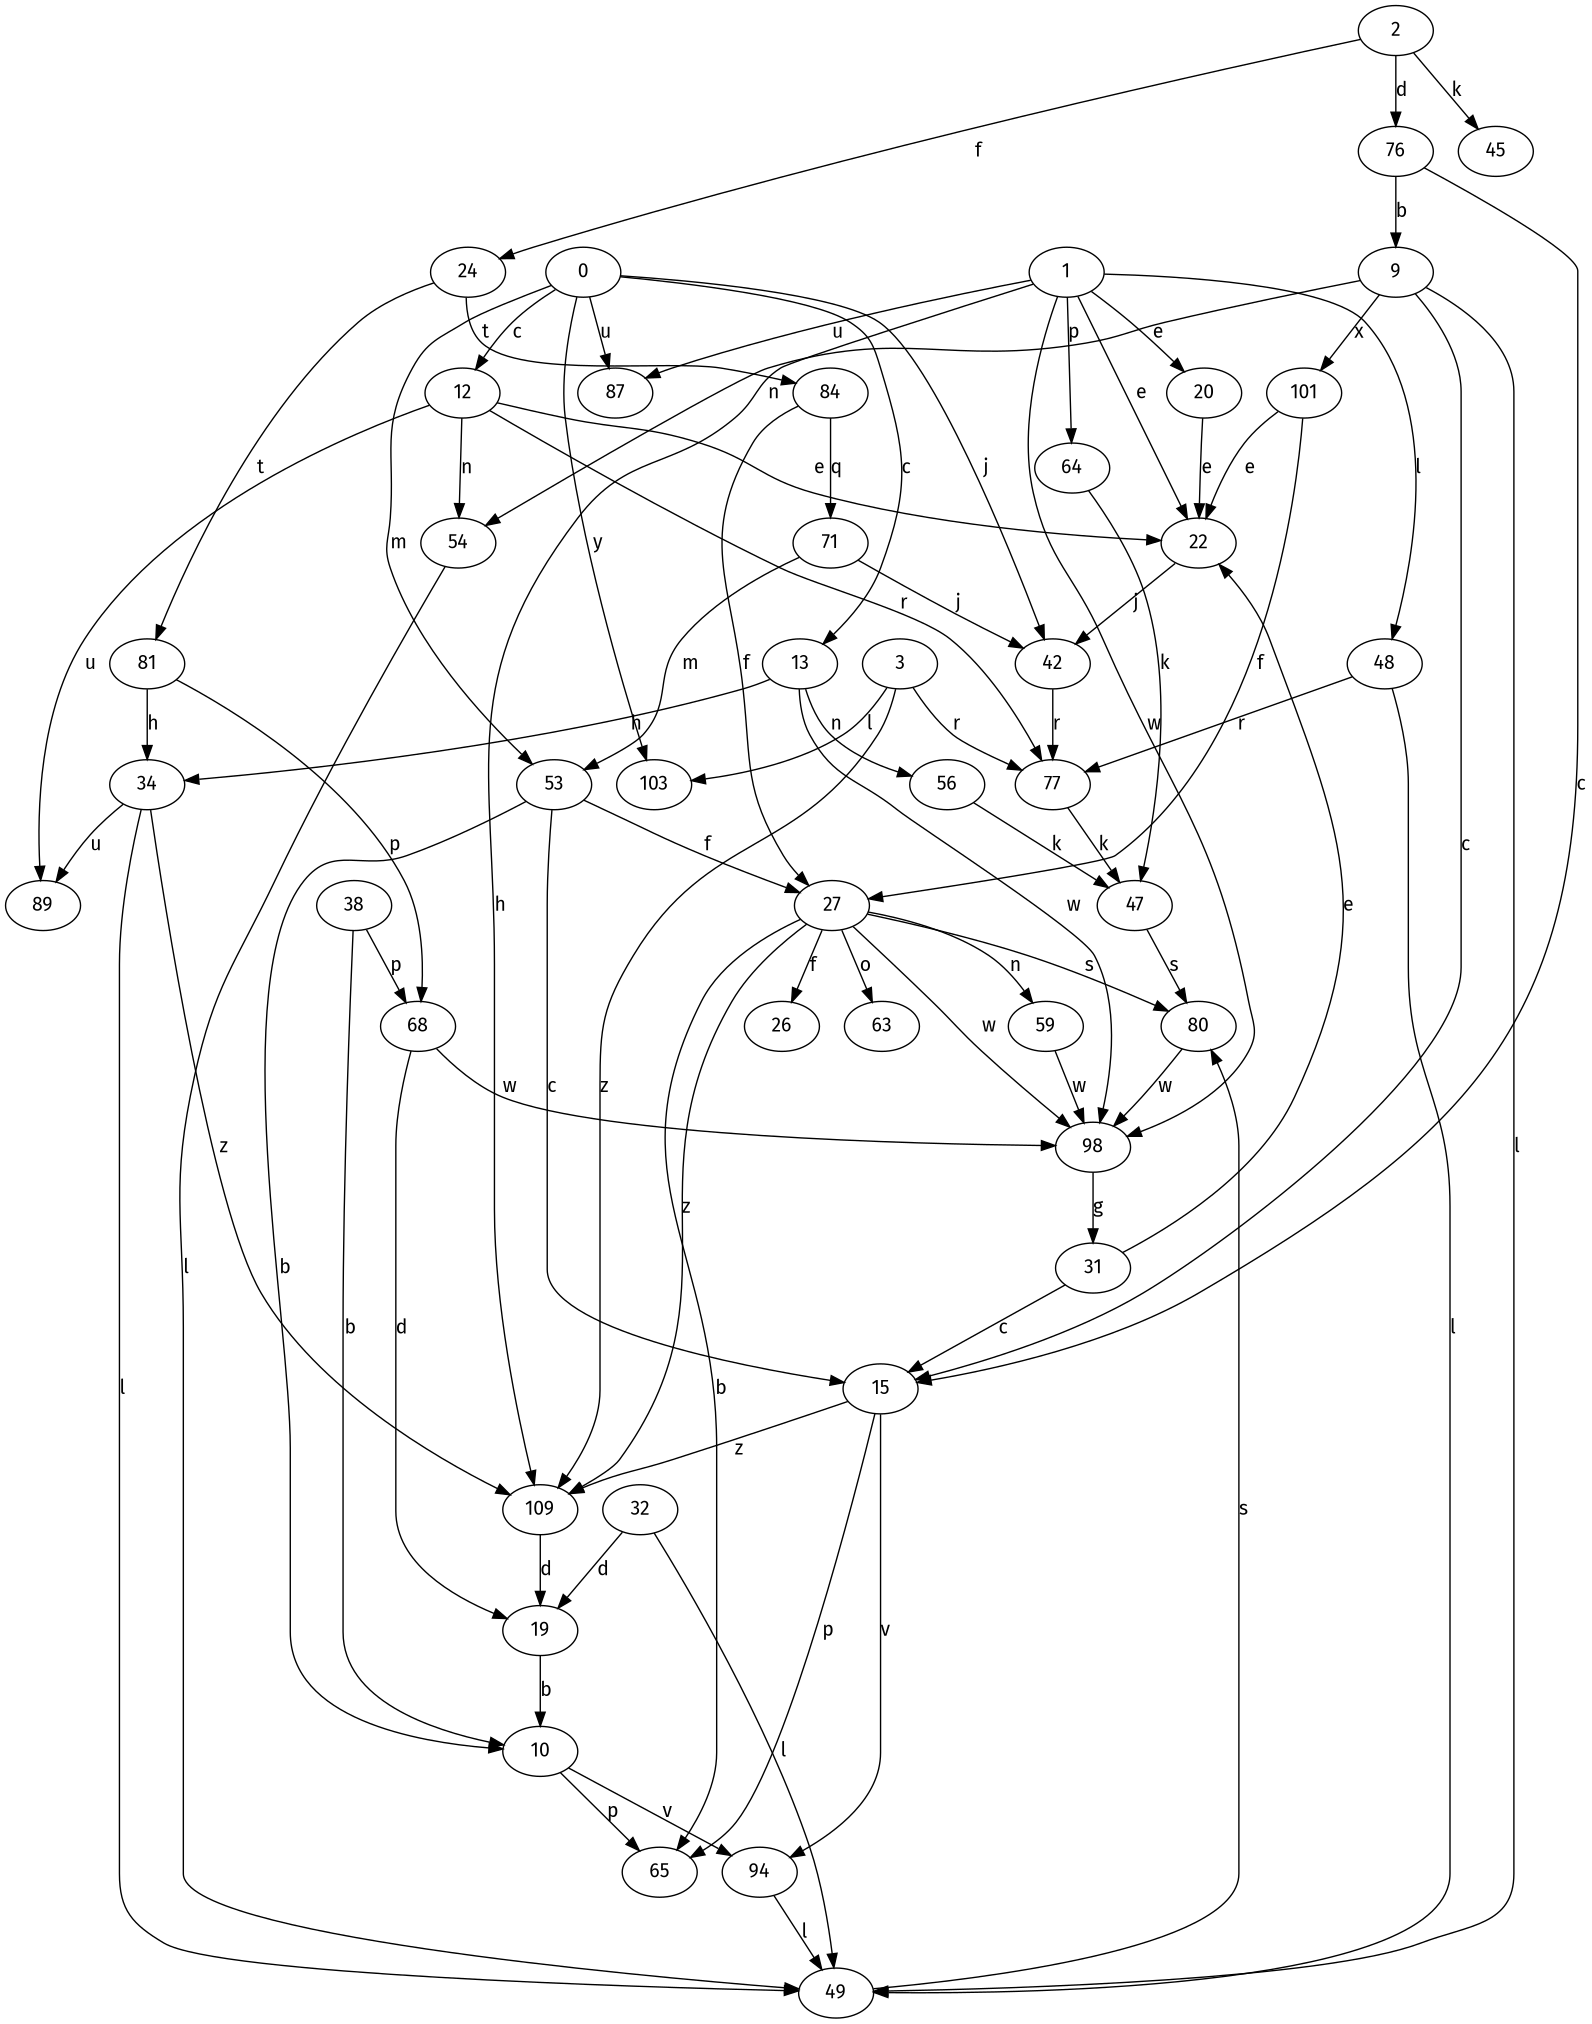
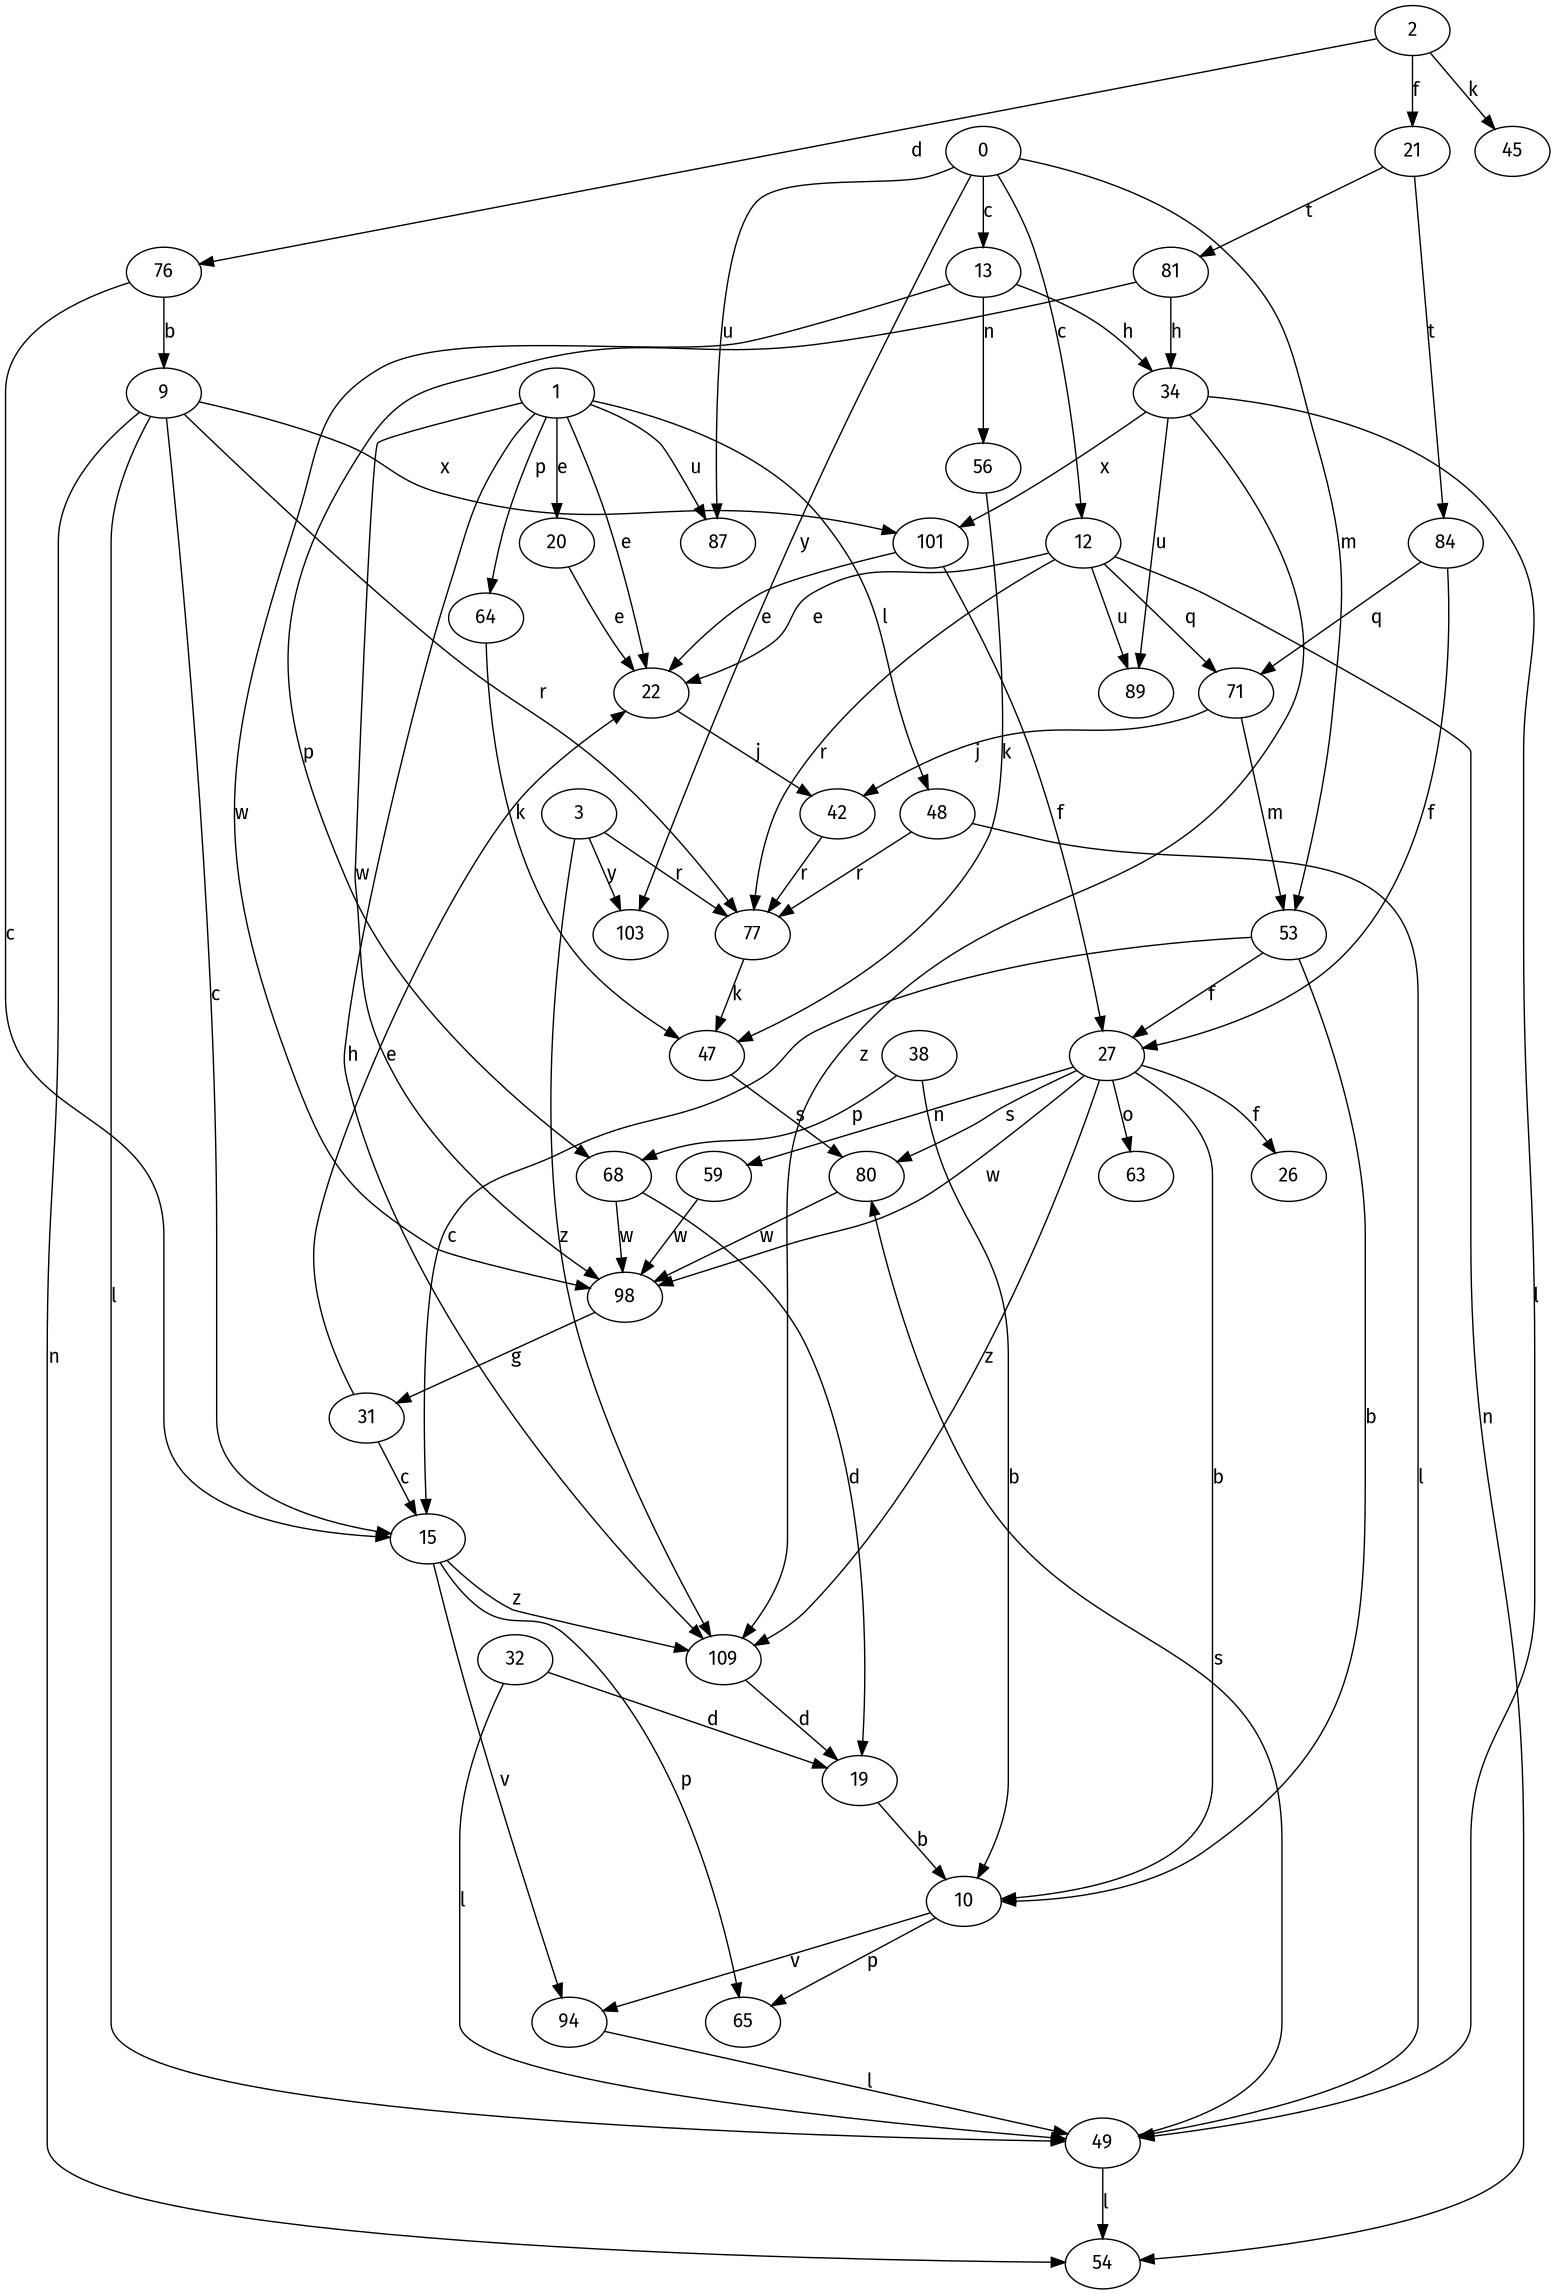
(468, 272) -> (1412, 151)
(916, 365) -> none
none -> (1061, 469)
none -> (1155, 613)
none -> (456, 659)
(869, 724) -> (612, 874)
(703, 1329) -> (1212, 1536)
(183, 1500) -> (1103, 2197)
